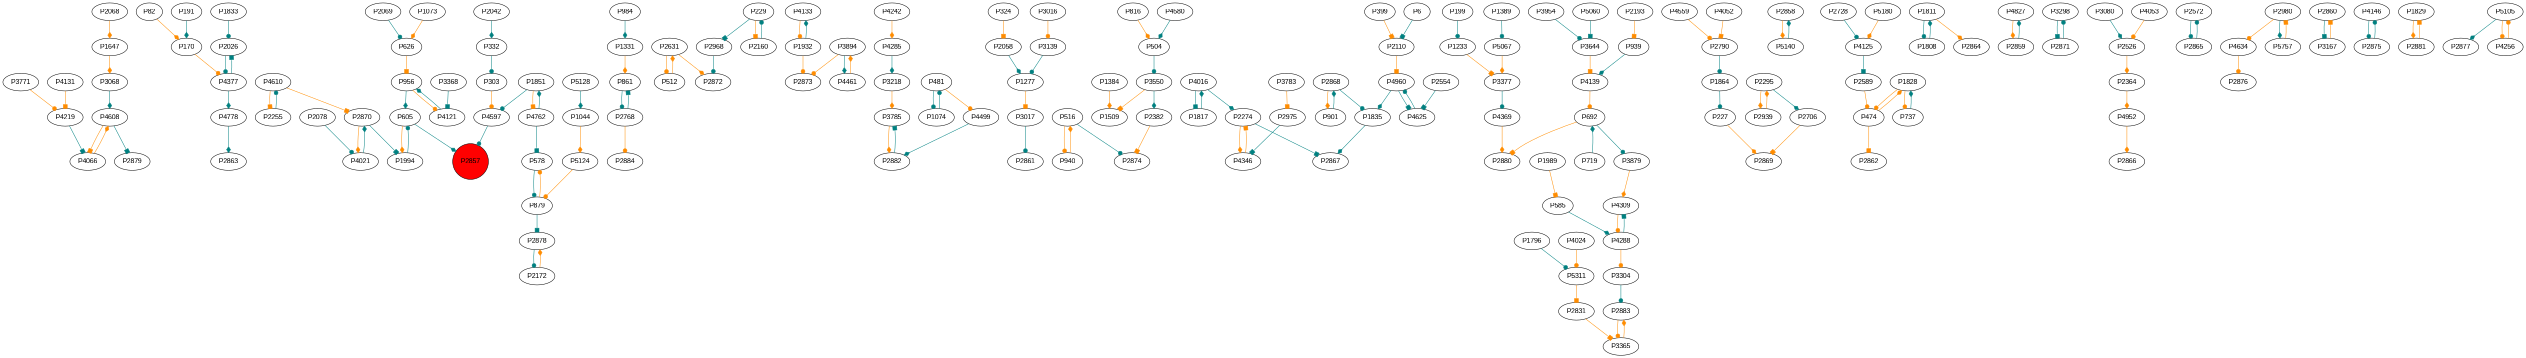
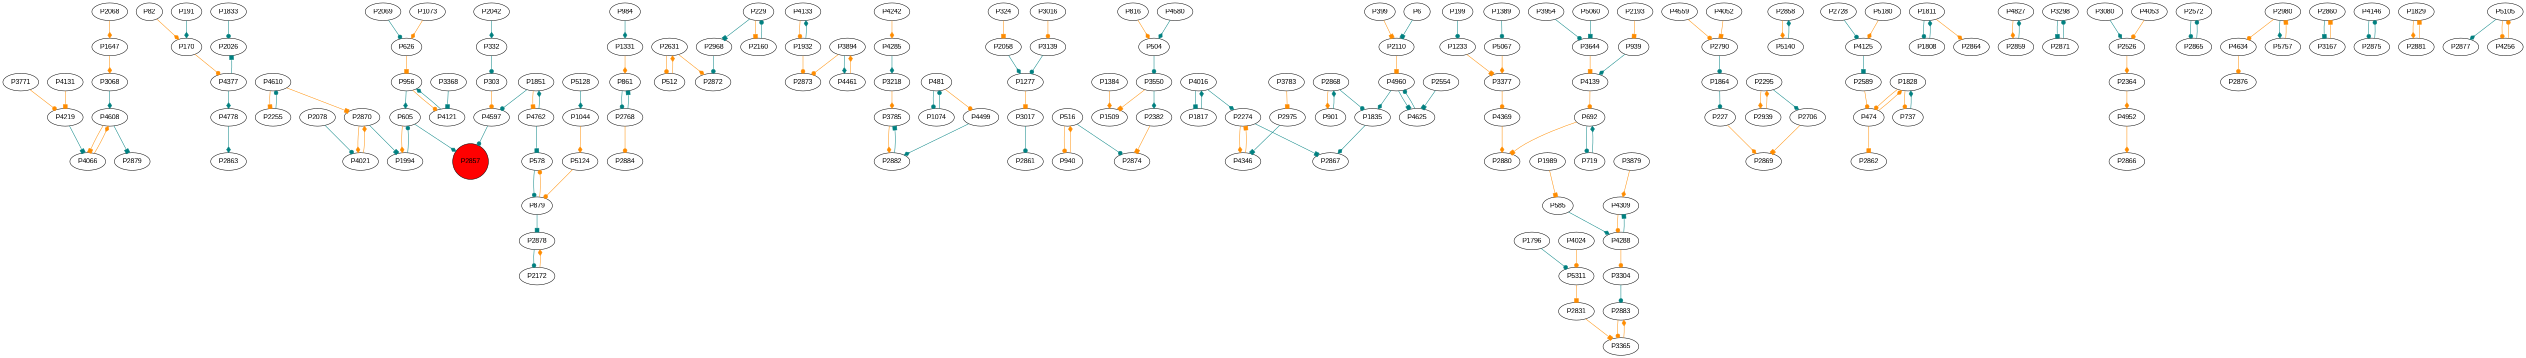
(225, 63) -> none
(1502, 98) -> (1502, 98)
(1609, 138) -> (1586, 137)
(364, 142) -> (364, 142)
